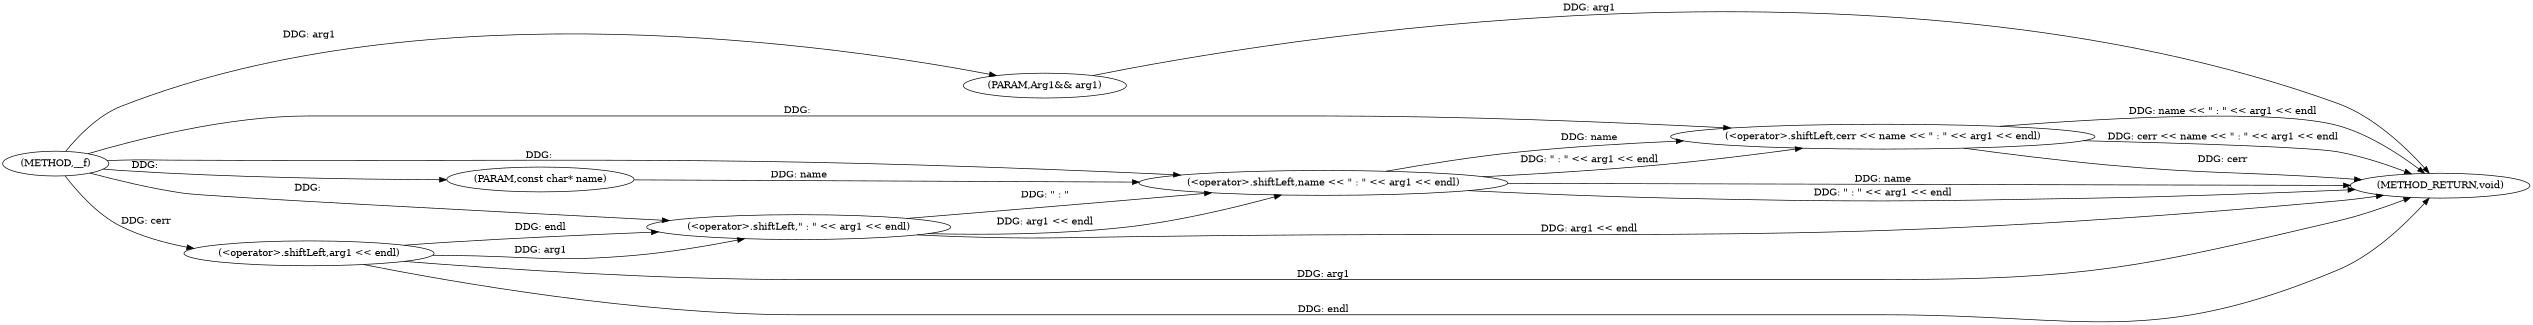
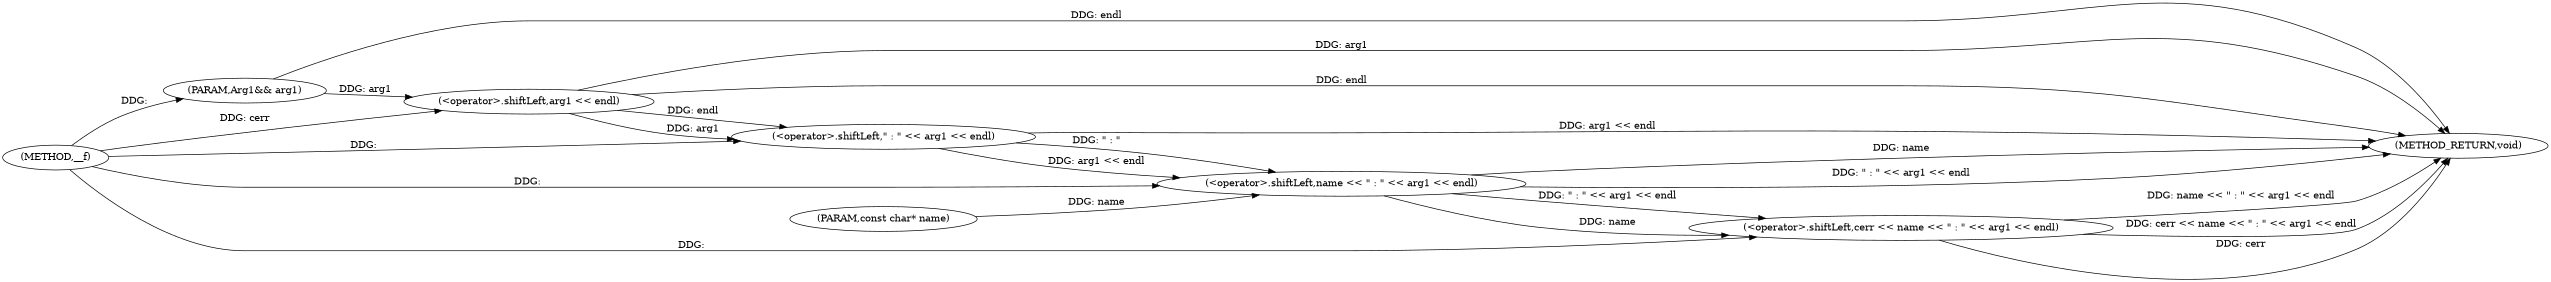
(1589, 8) -> (1096, 16)
(309, 35) -> (136, 101)
none -> (365, 95)
(271, 177) -> none
